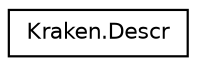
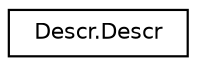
(98, 33) -> (98, 33)
